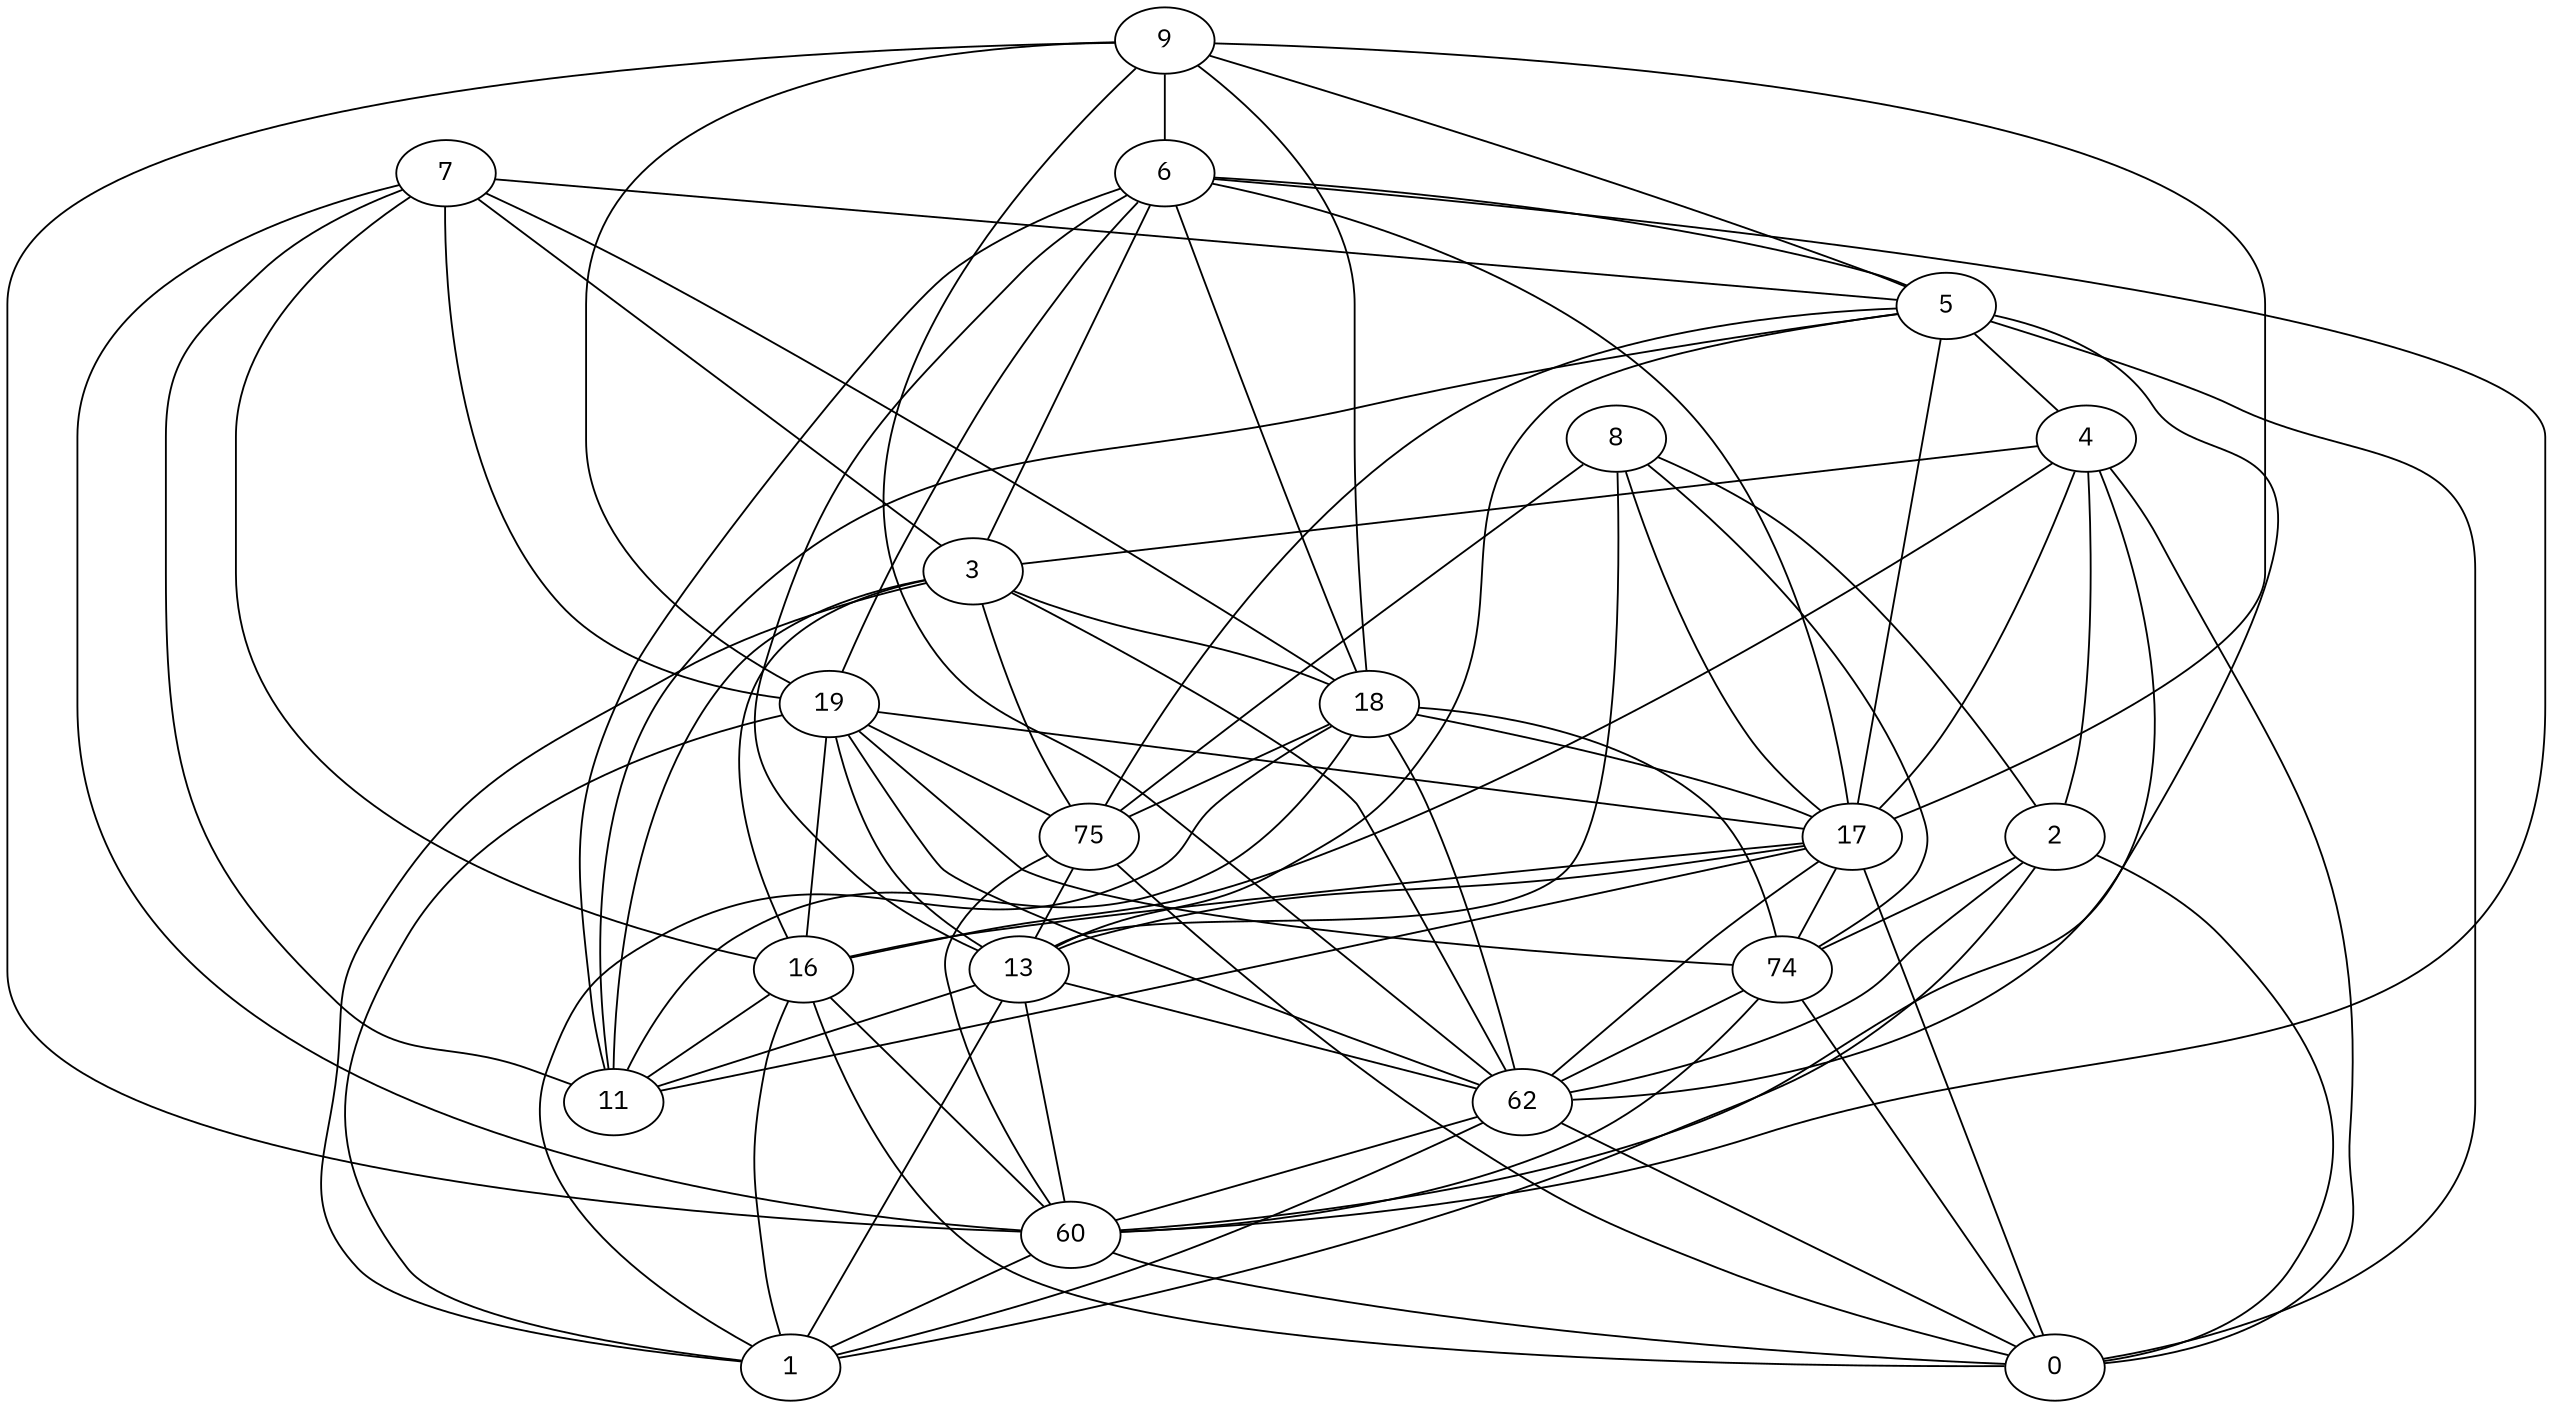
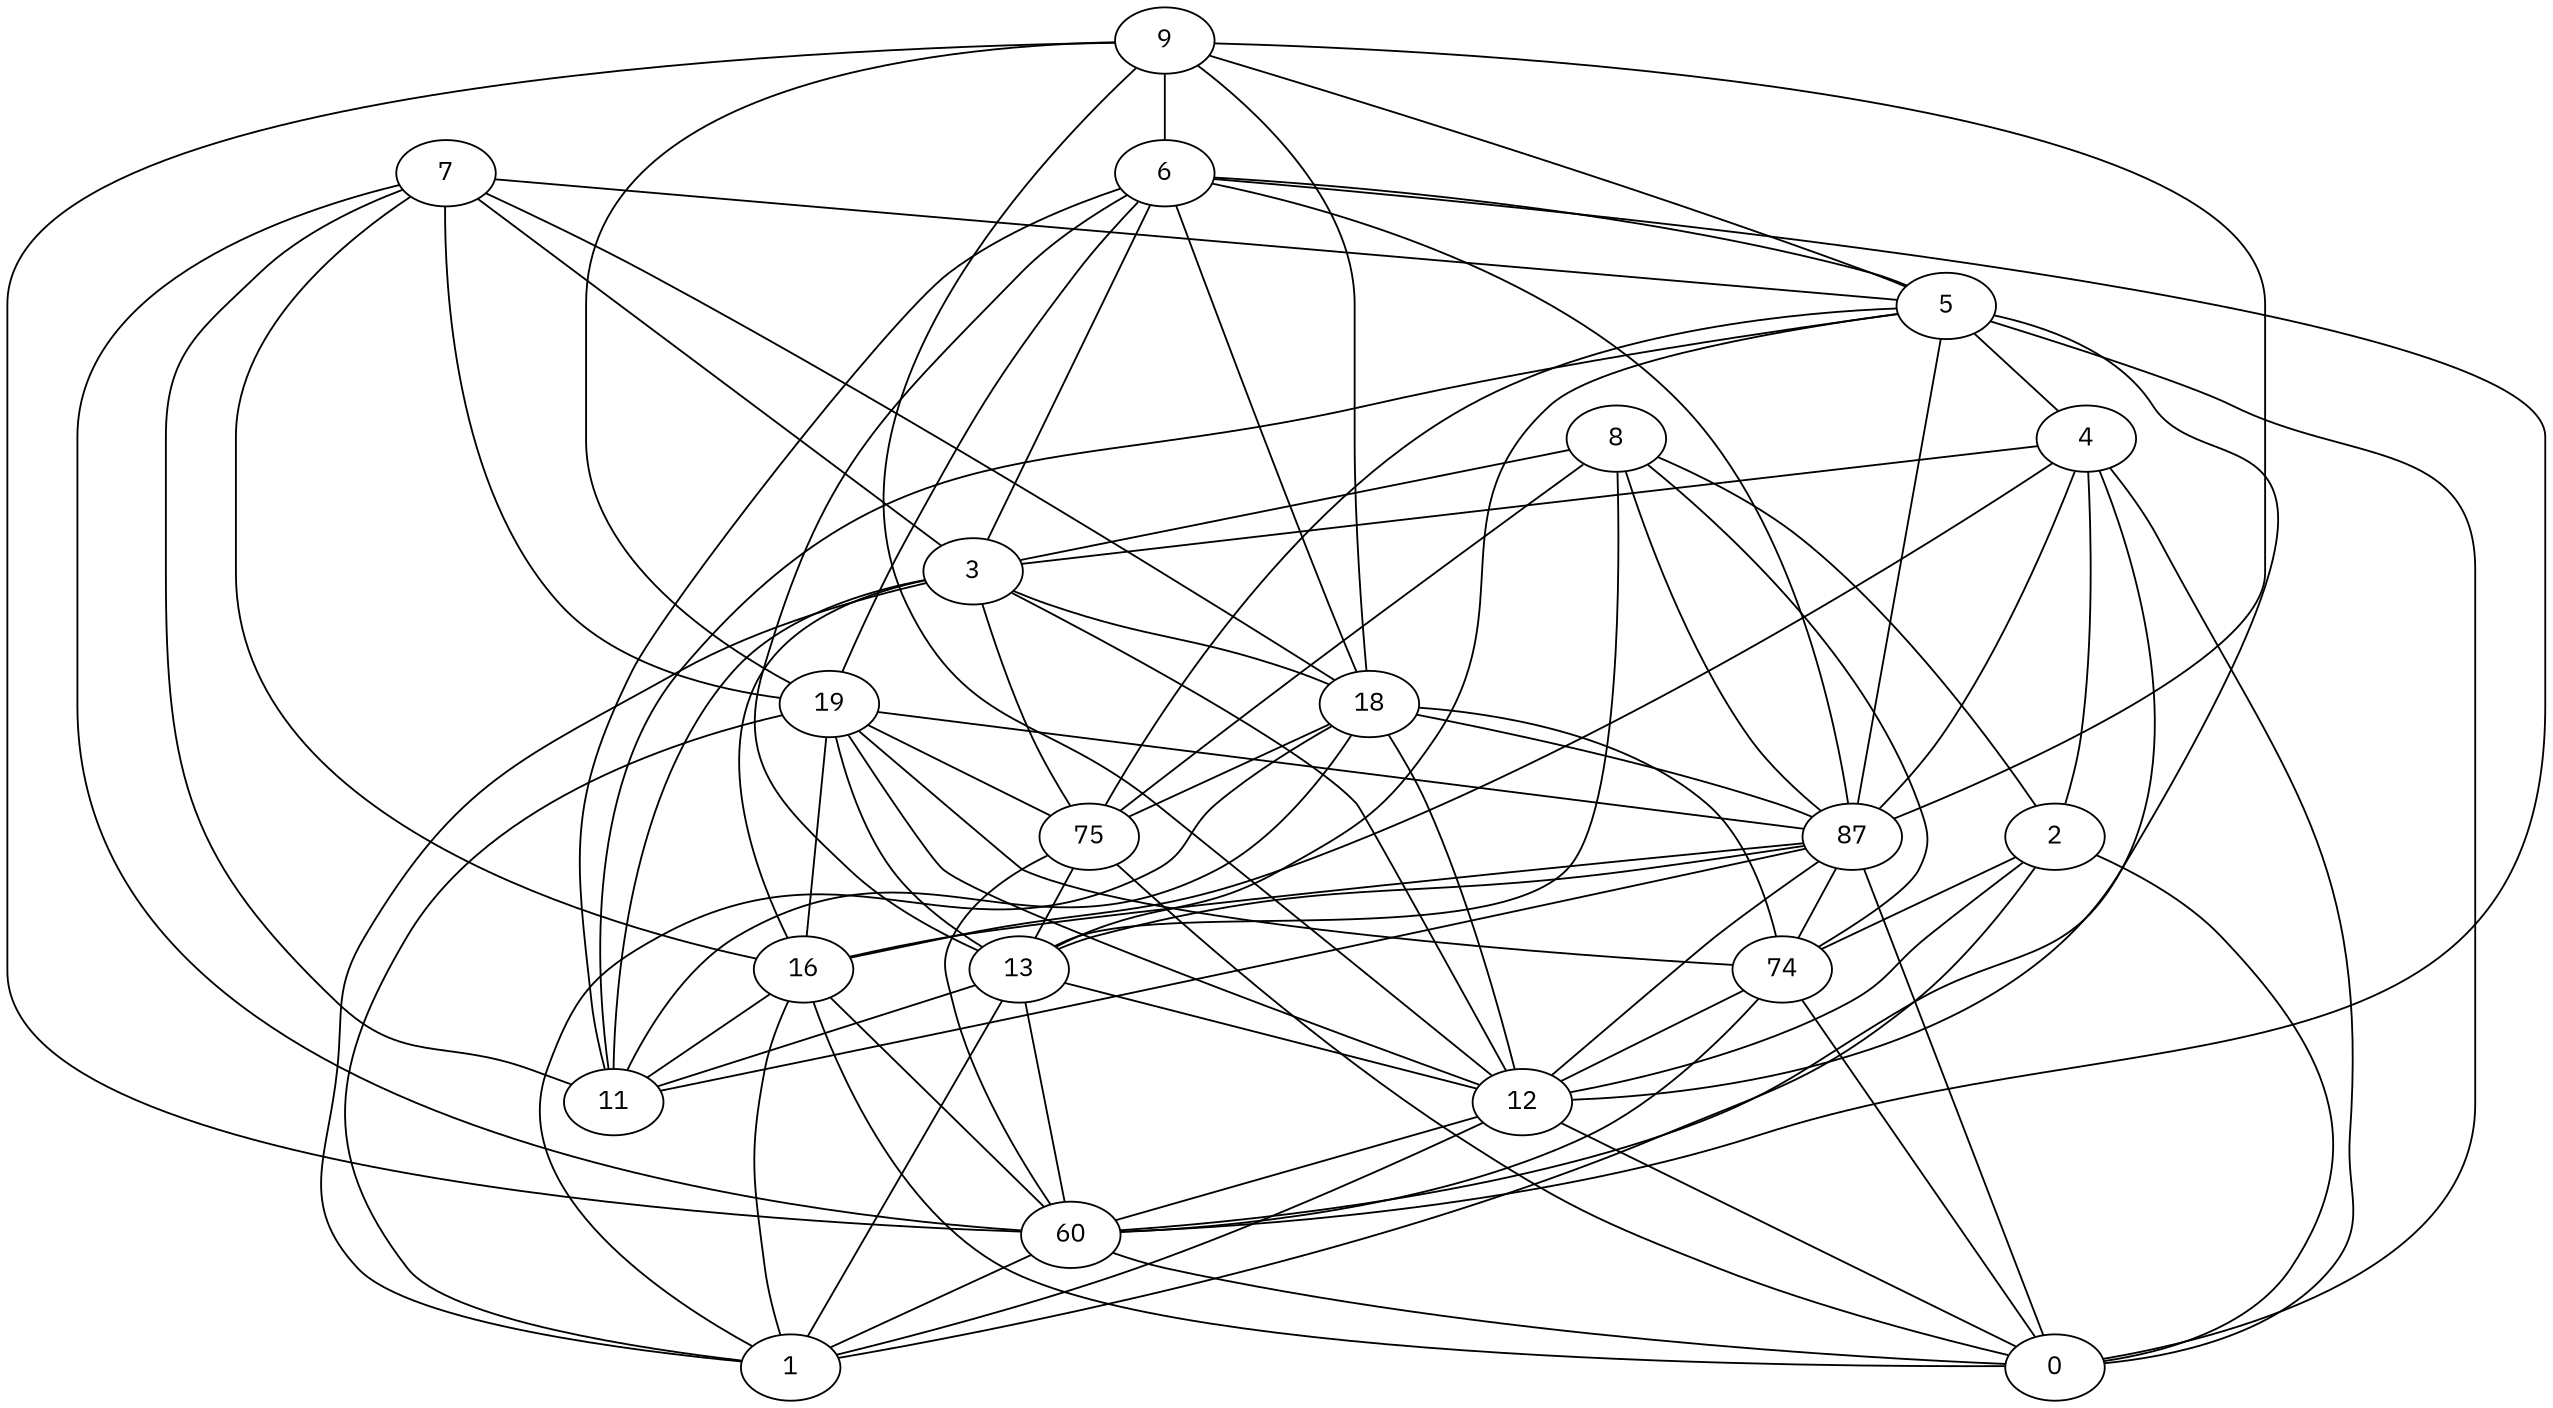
none -> (1308, 502)
(1852, 837) -> (1852, 837)
(1522, 1102) -> (1522, 1102)
